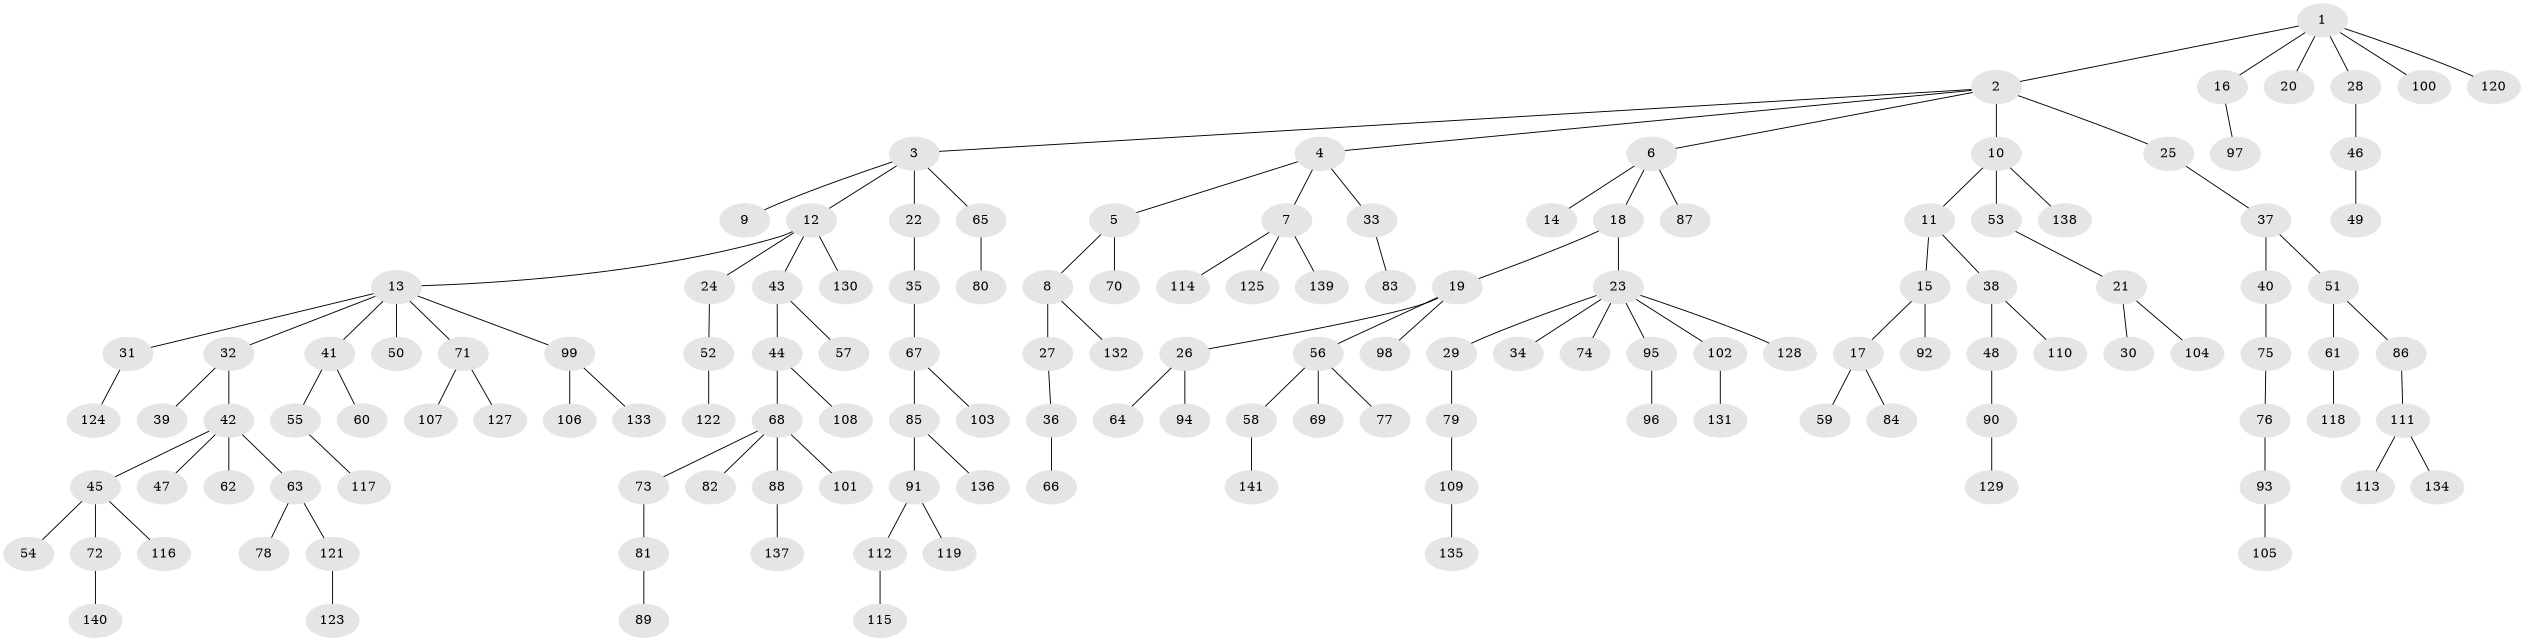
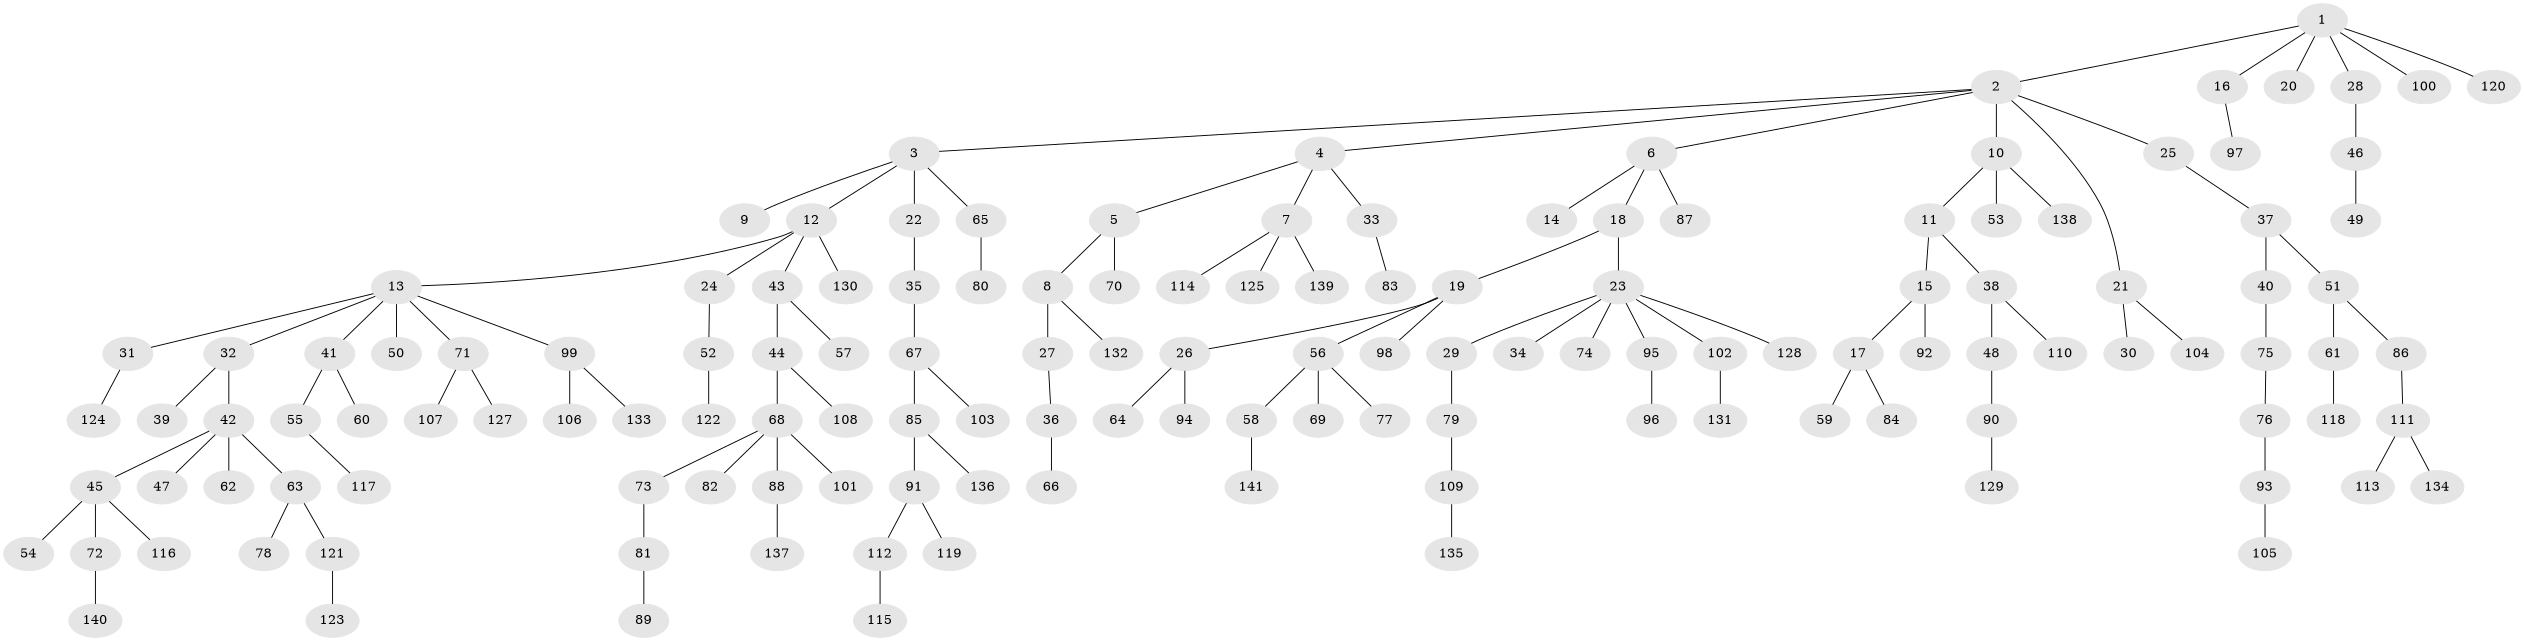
(2059, 254) -> (2082, 176)
